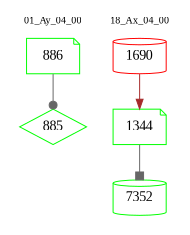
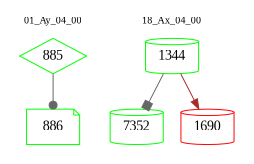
(140, 87) -> (188, 87)
(53, 88) -> (53, 88)
(140, 127) -> (172, 56)
